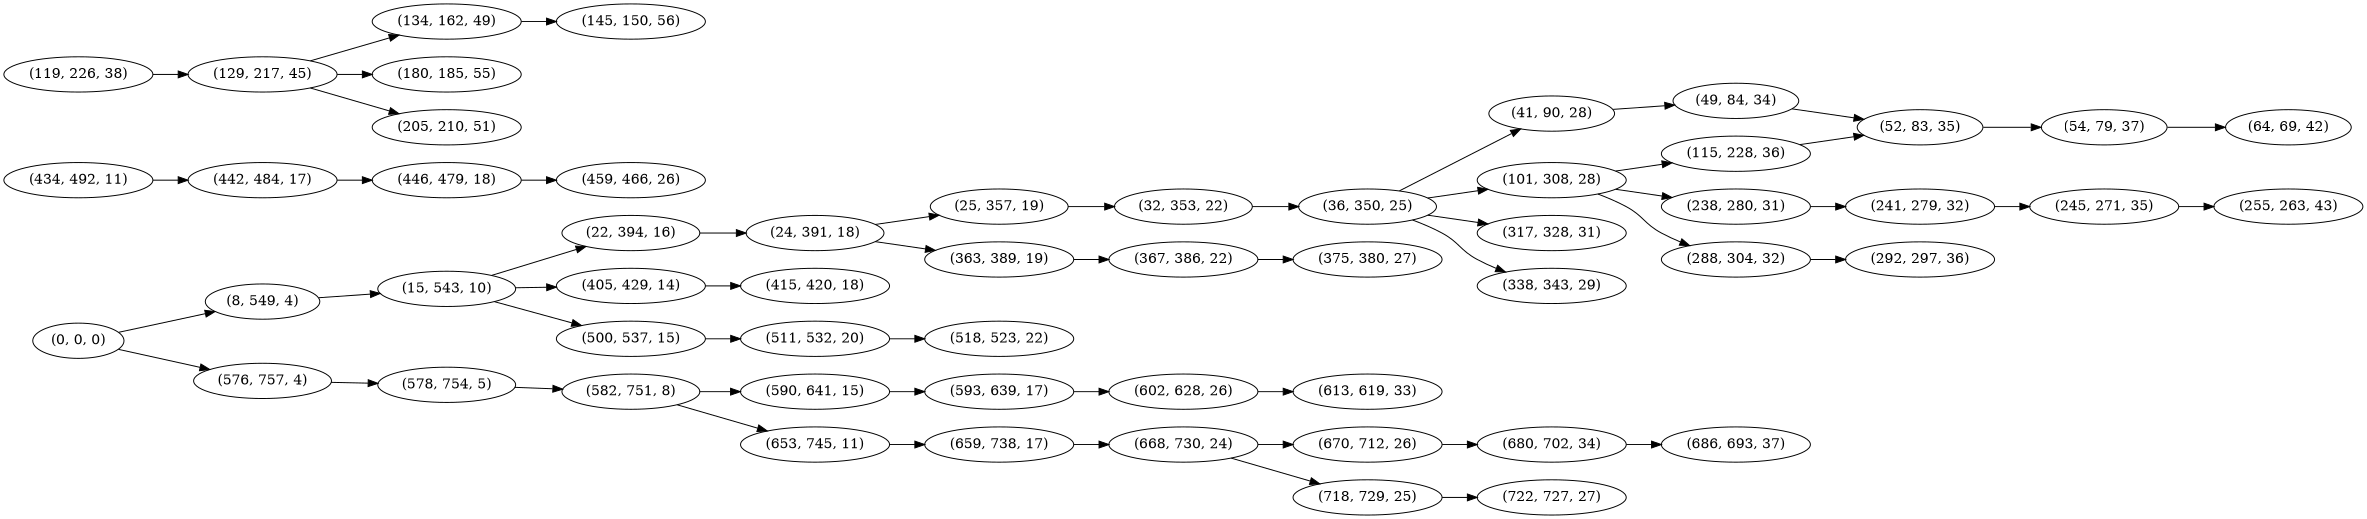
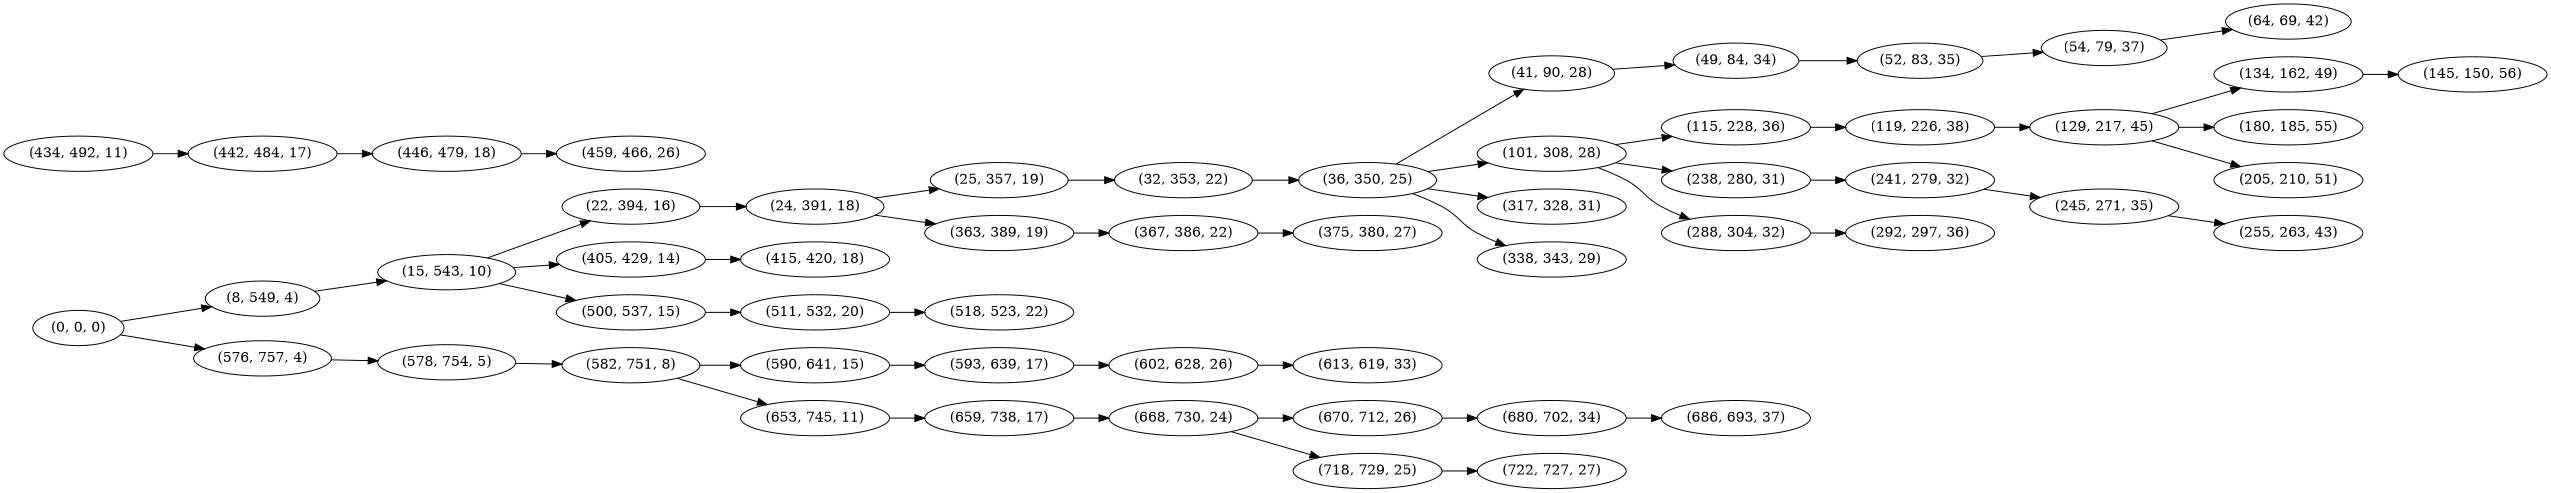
(1827, 141) -> (1823, 127)
